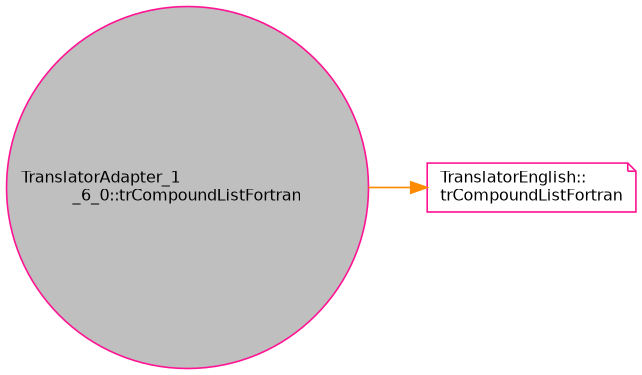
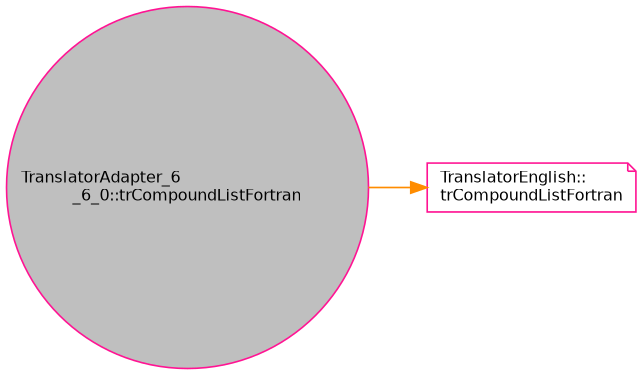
(188, 188) -> (188, 188)
